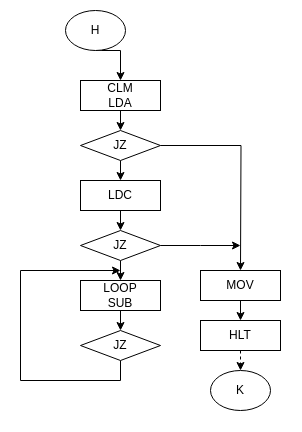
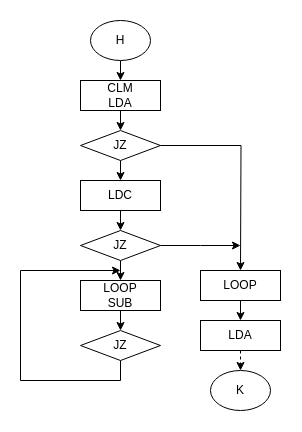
(96, 31) -> (121, 41)
(241, 286) -> (241, 286)
(241, 336) -> (241, 336)
